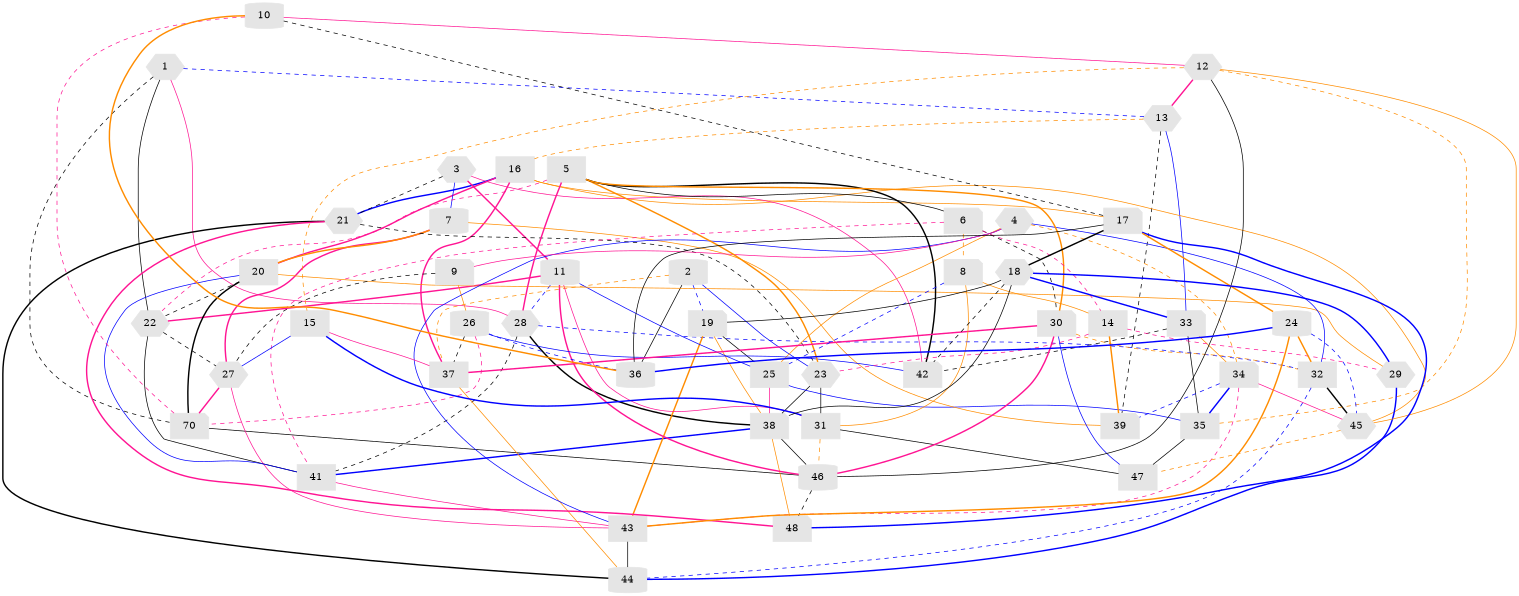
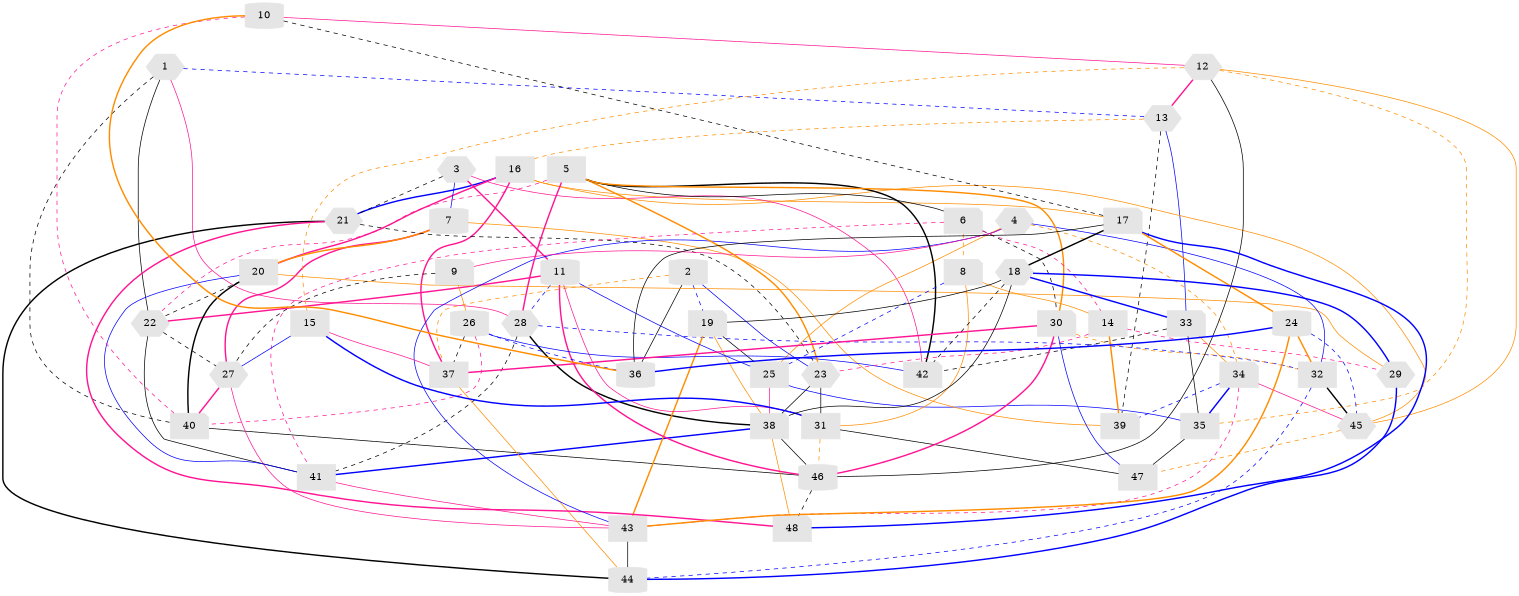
(190, 426) -> (190, 426)
